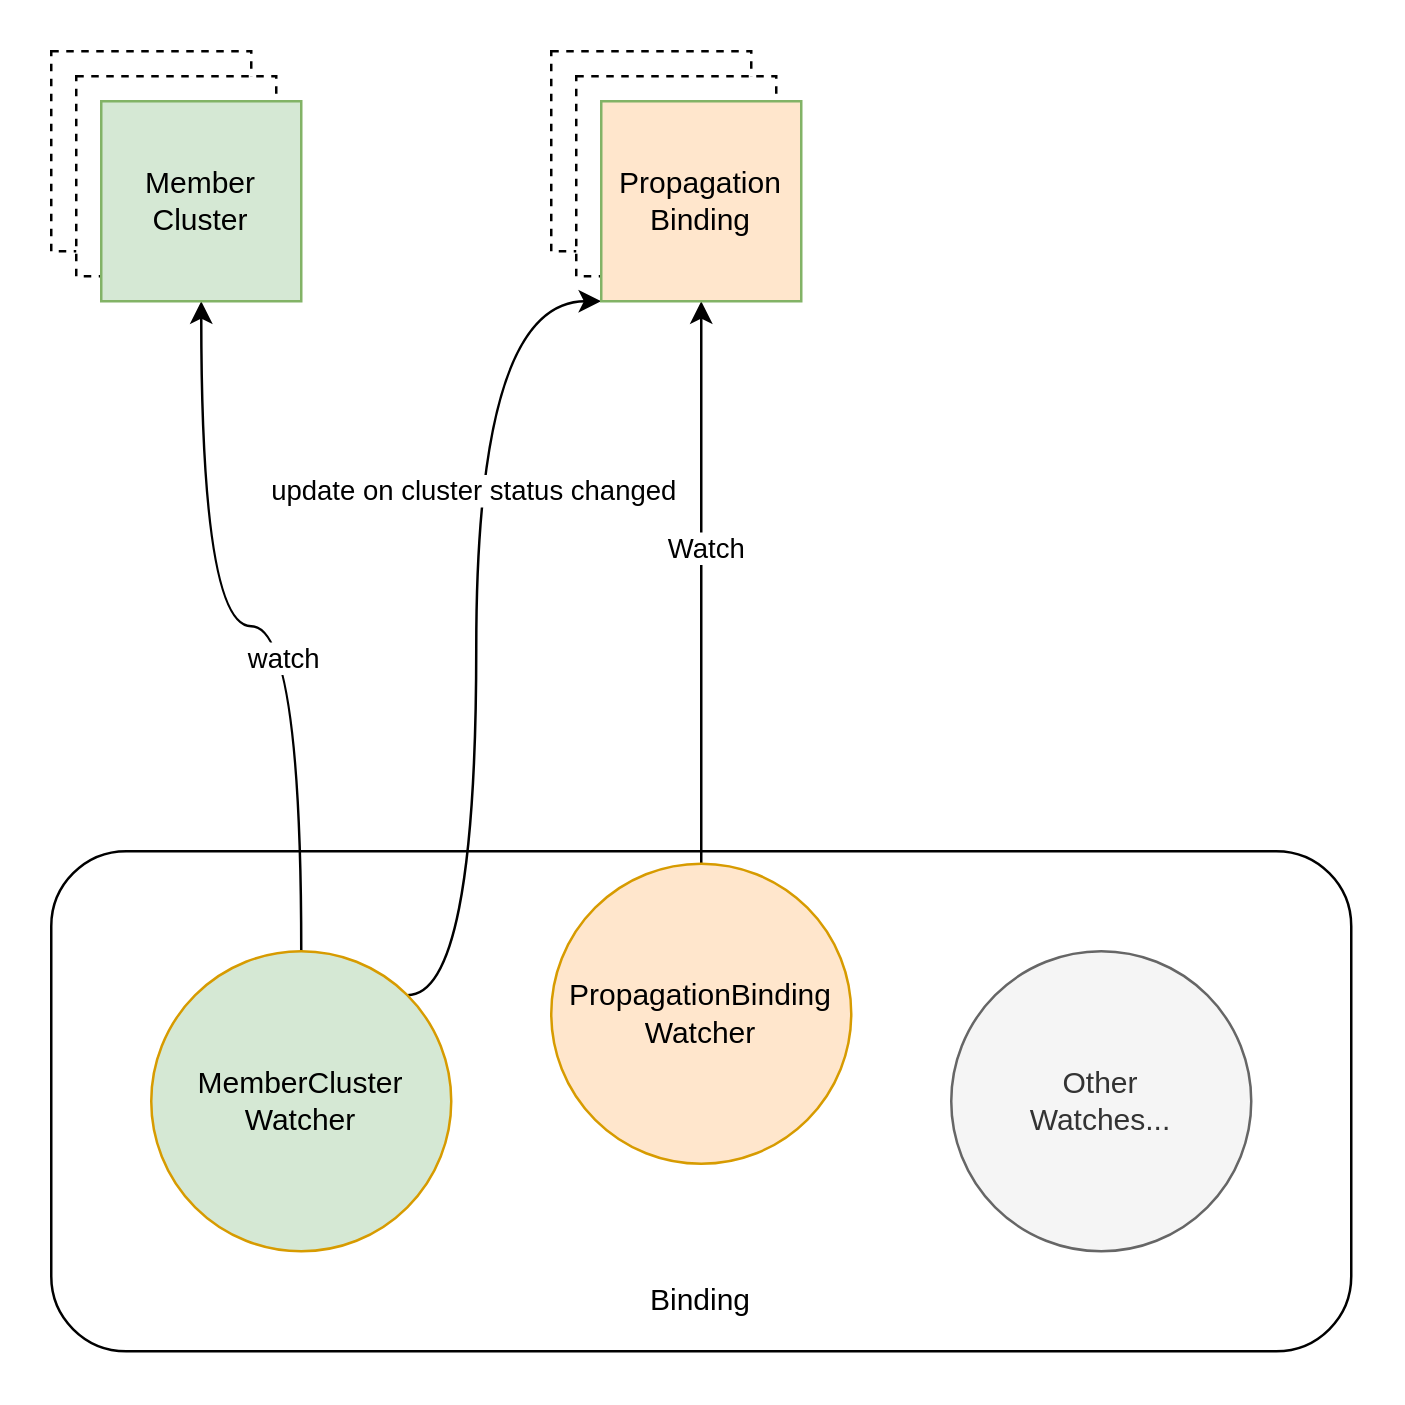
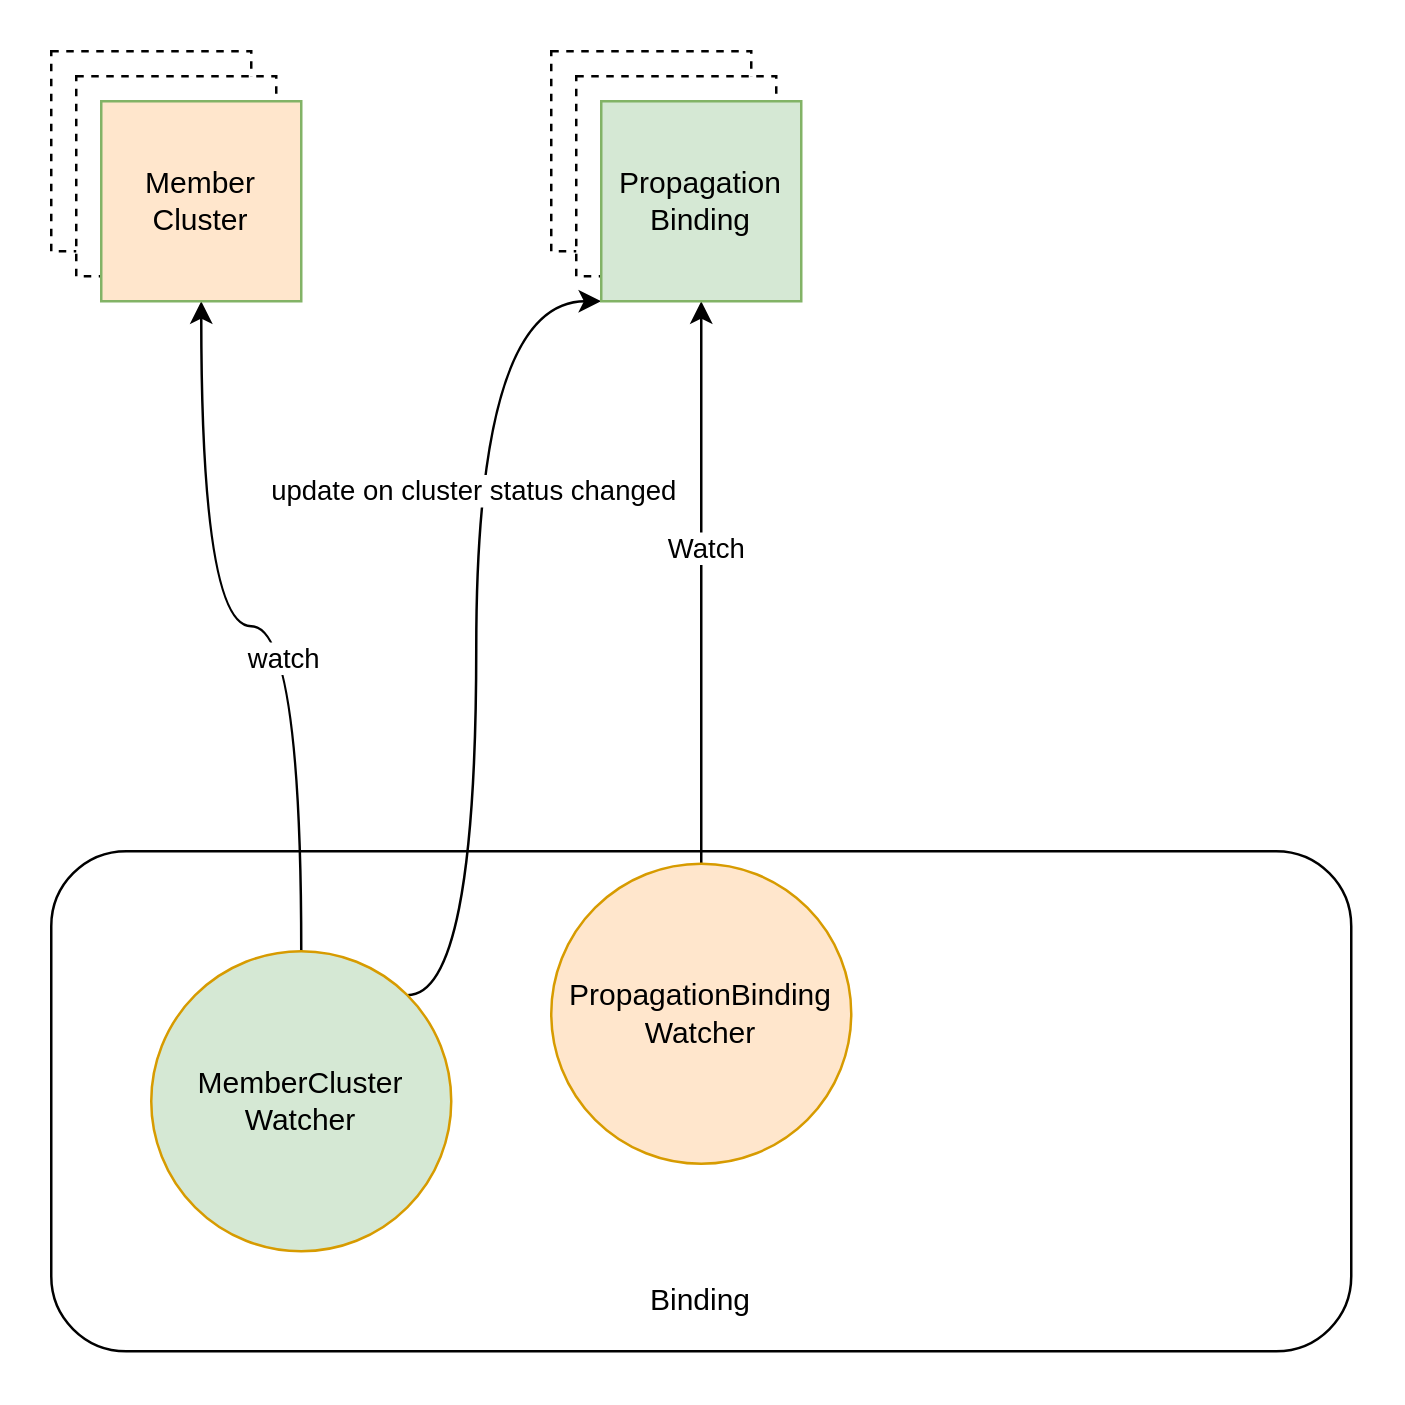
(201, 201) -> (201, 201)
(701, 201) -> (701, 201)
(1101, 1101) -> none
